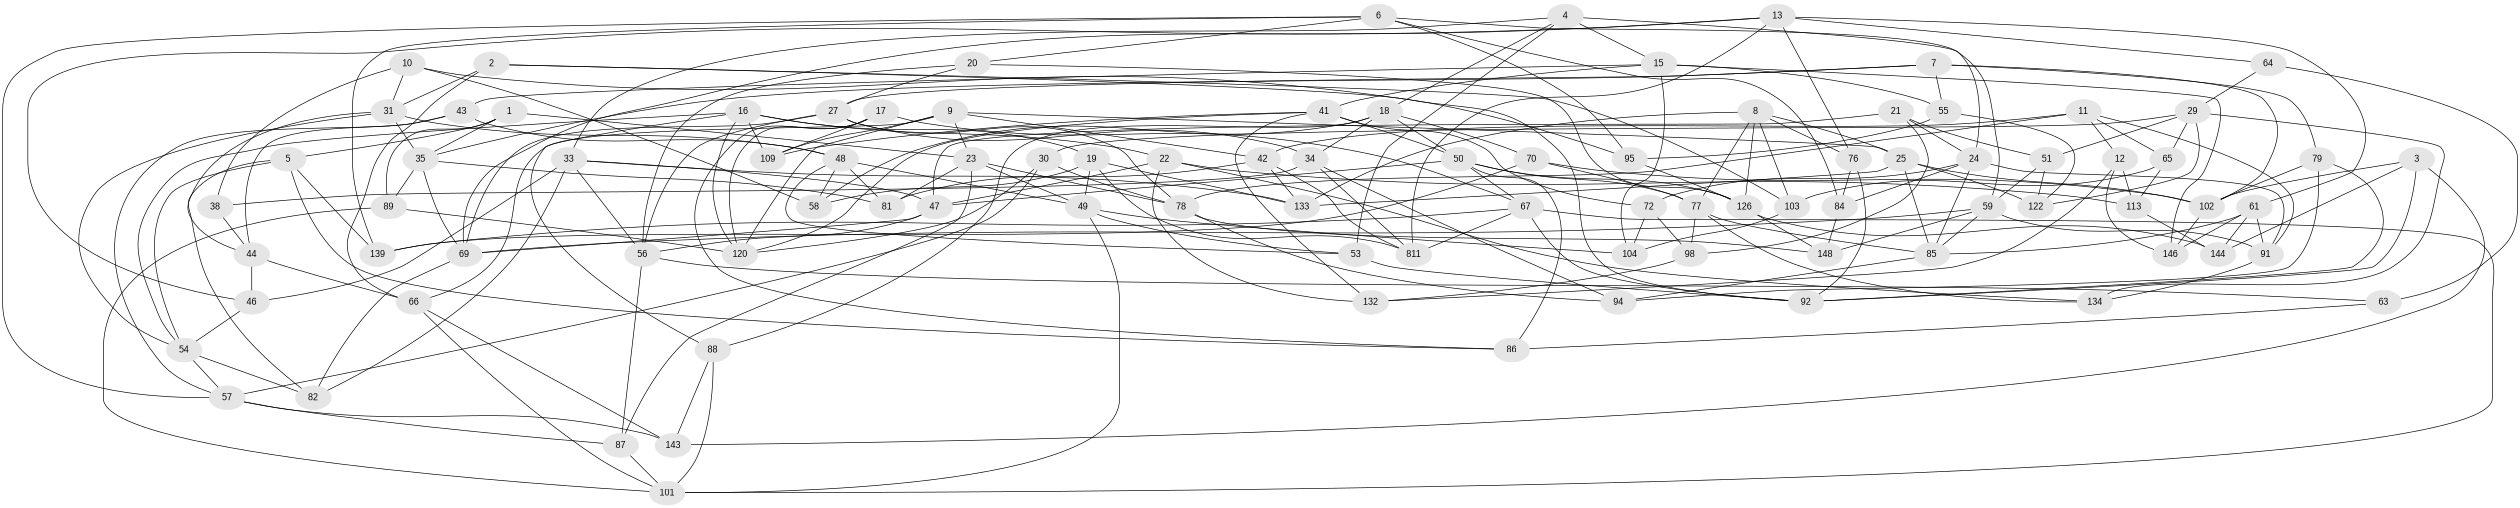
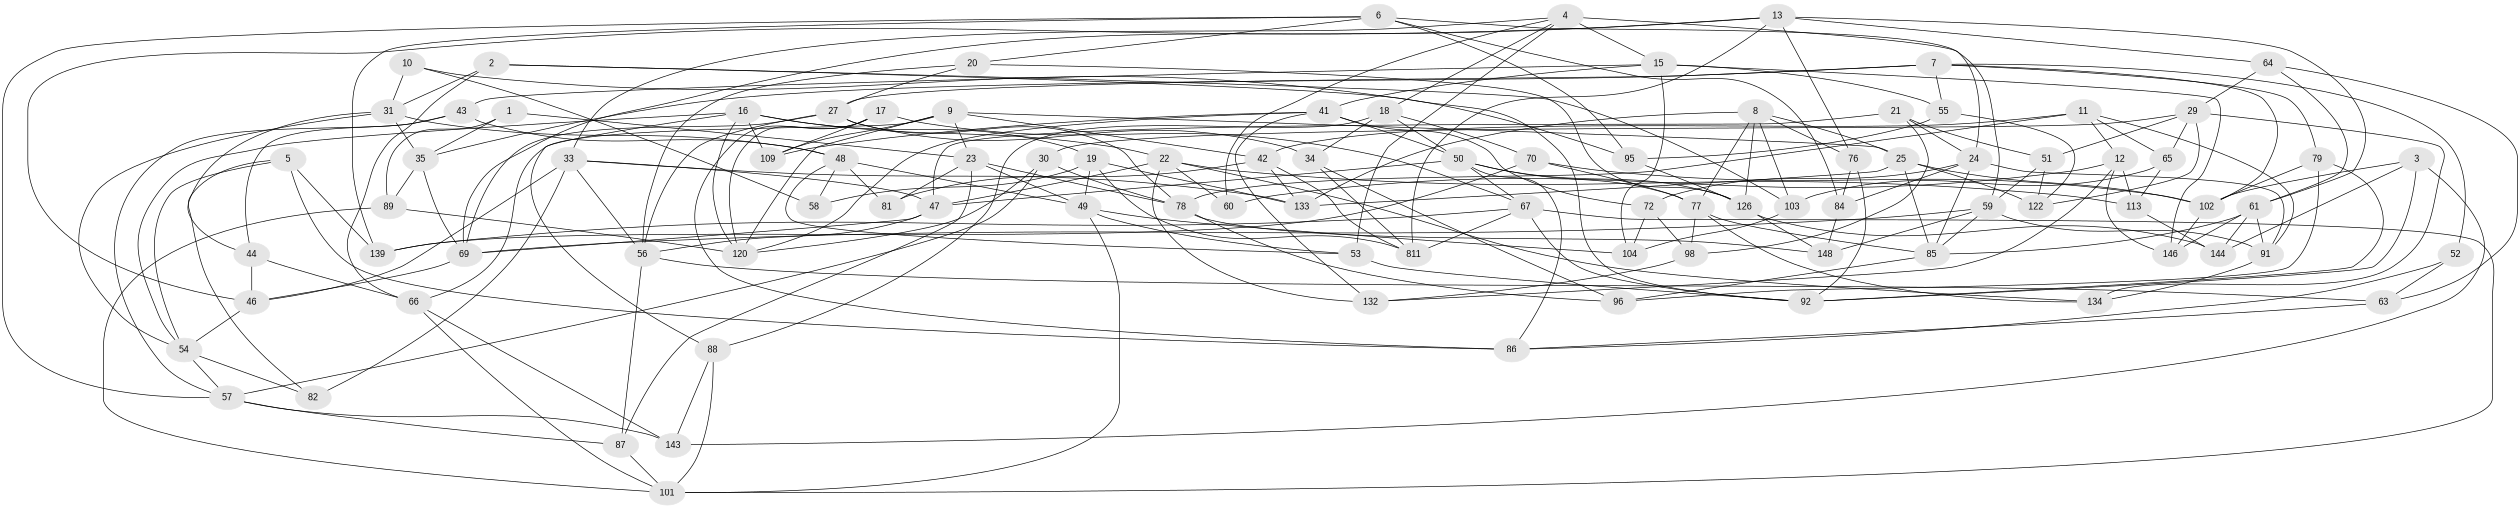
(1091, 126) -> none
(397, 142) -> none
none -> (2346, 147)
(644, 178) -> none
(215, 207) -> none
none -> (1229, 207)
none -> (2456, 255)
(1618, 302) -> (1618, 302)
(371, 309) -> (378, 280)
